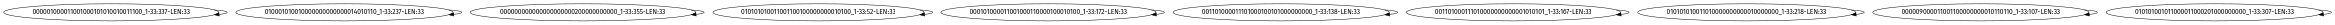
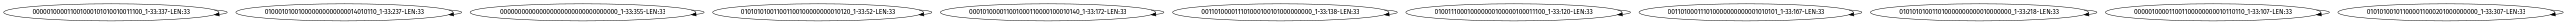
(583, 12) -> (583, 12)
(819, 12) -> (818, 12)
(1048, 12) -> (1048, 12)
none -> (1514, 12)
(1981, 12) -> (2213, 12)
